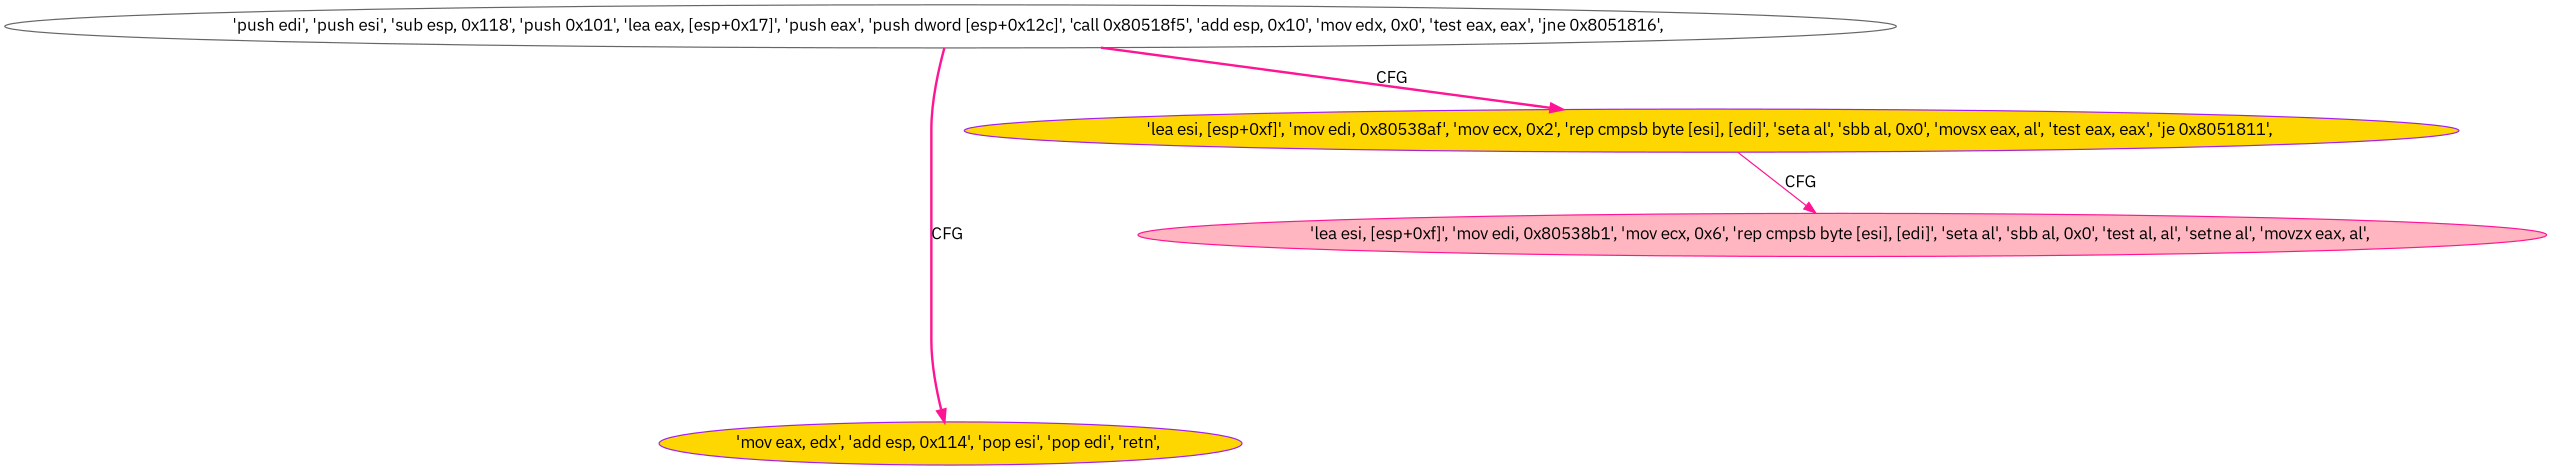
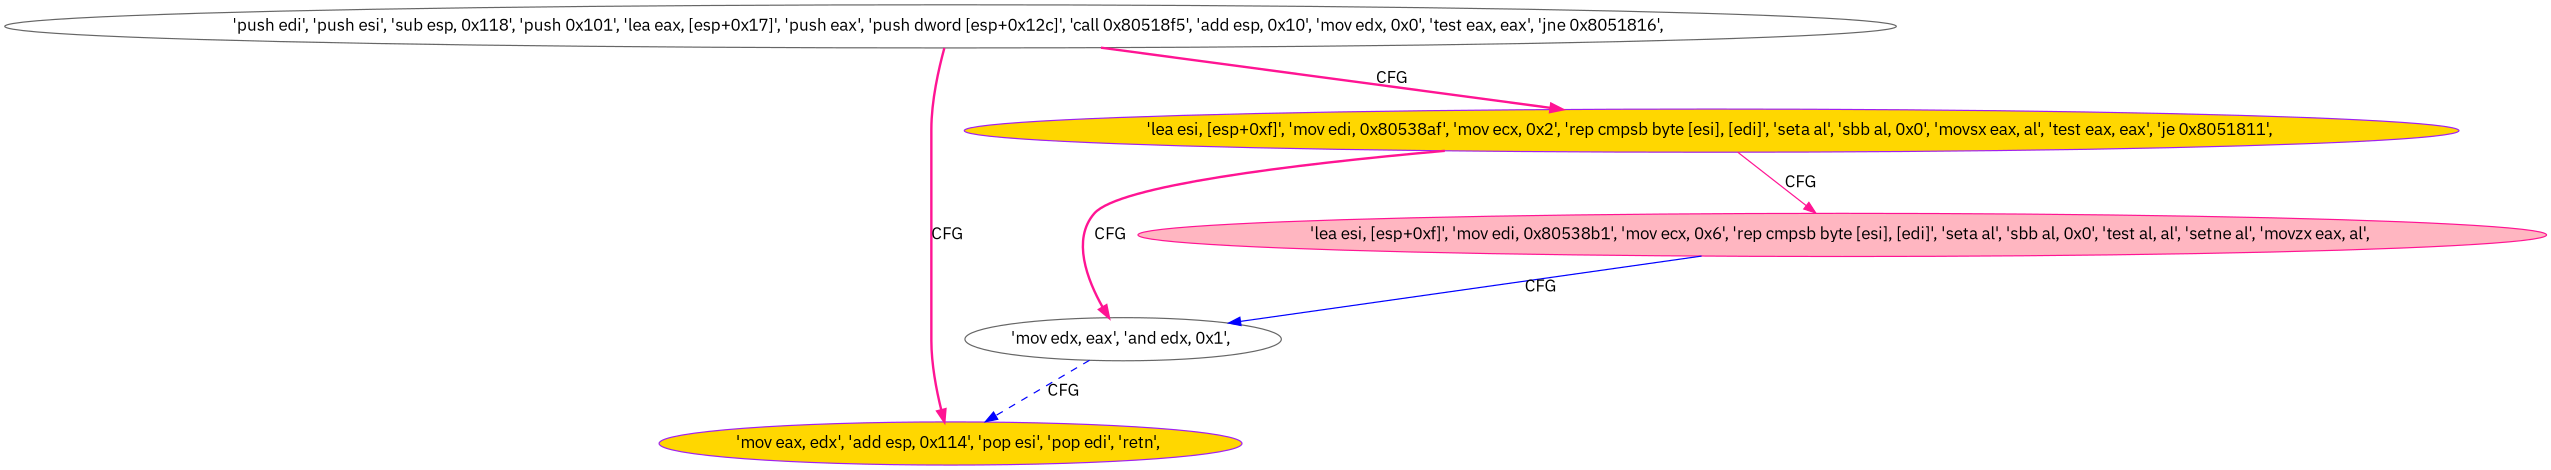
none -> (1123, 339)
